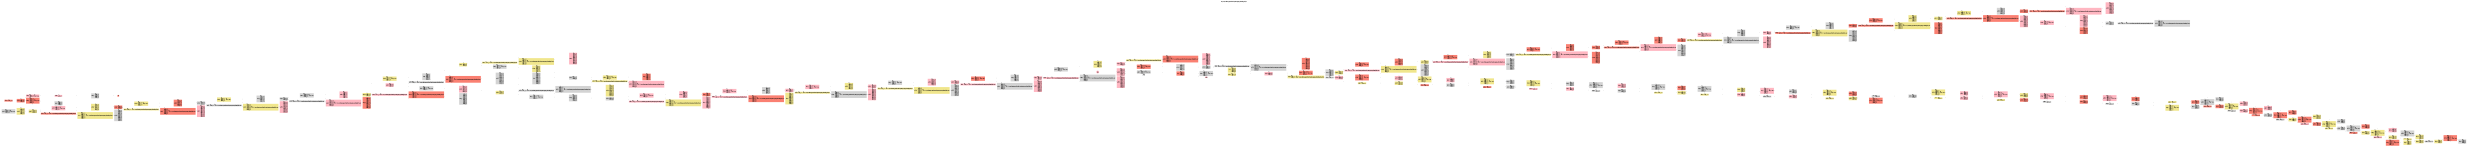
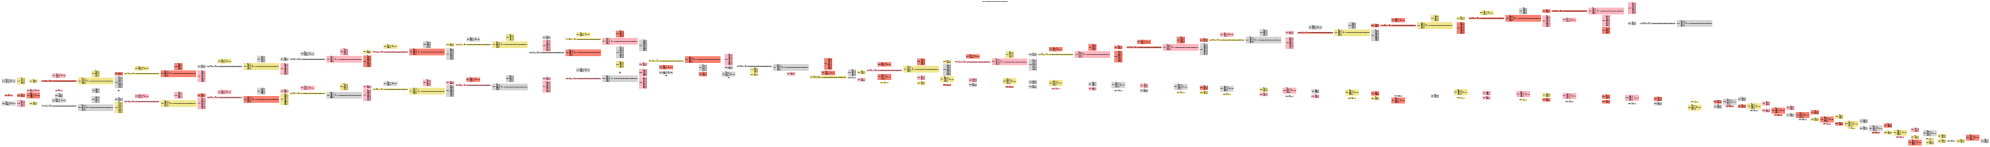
(390, 85) -> none
